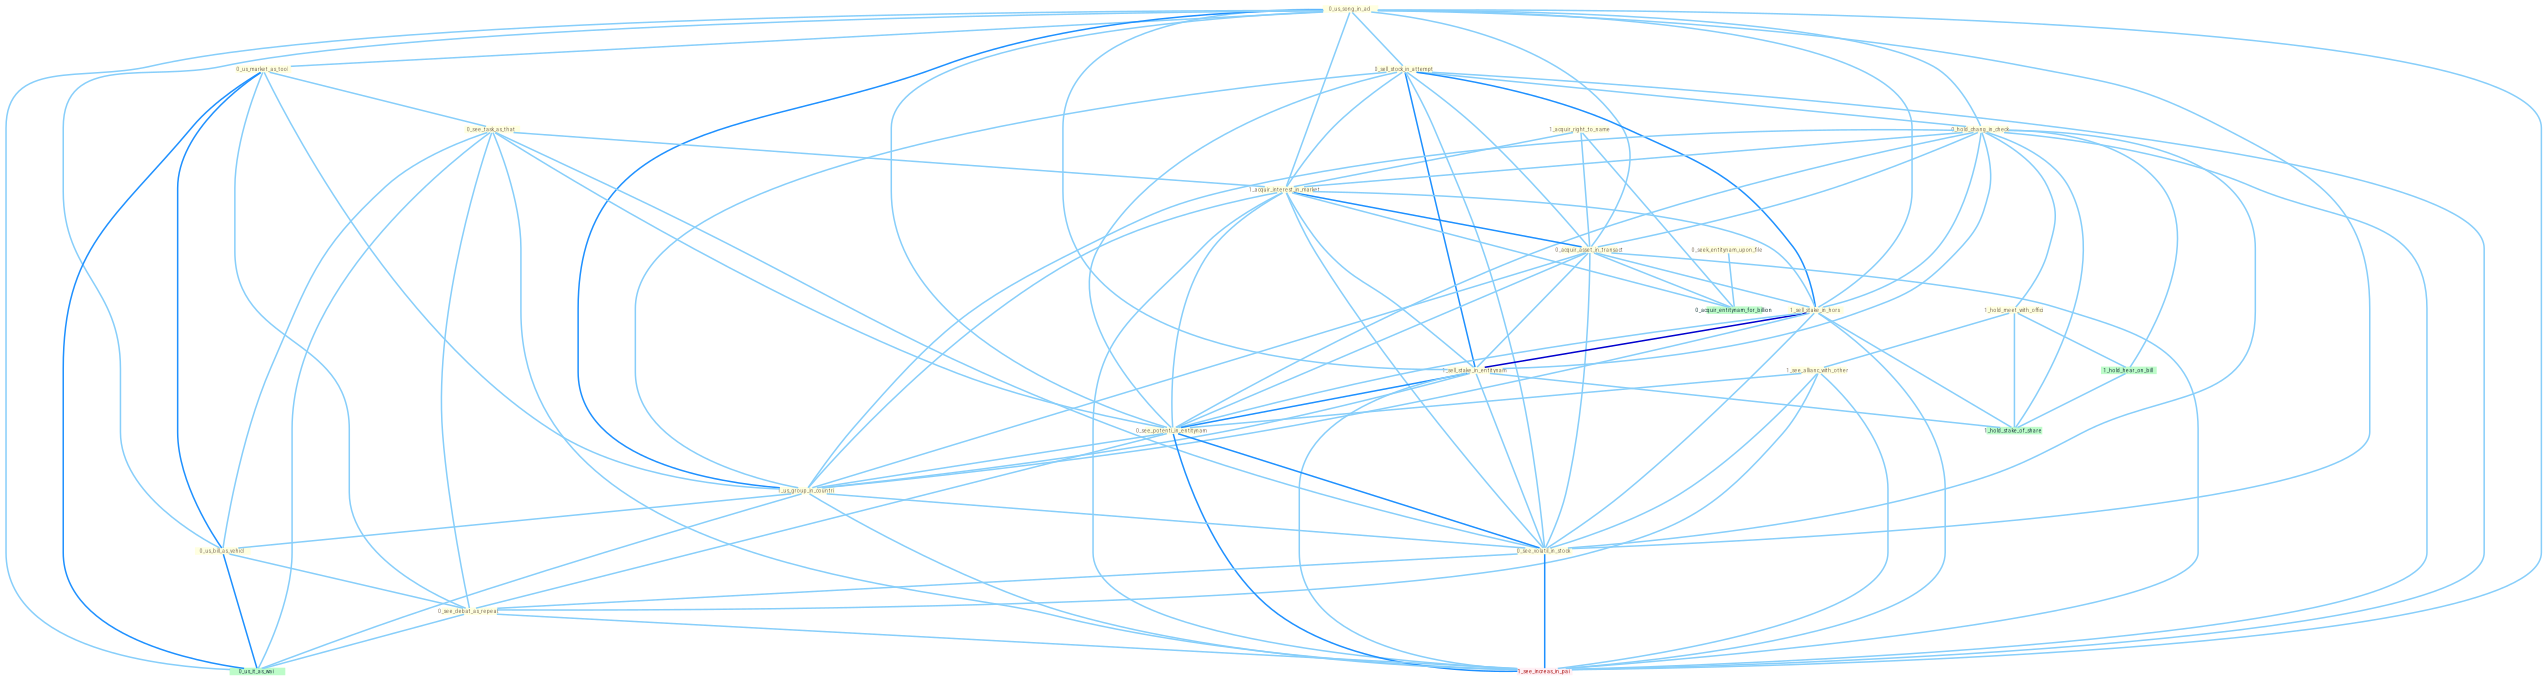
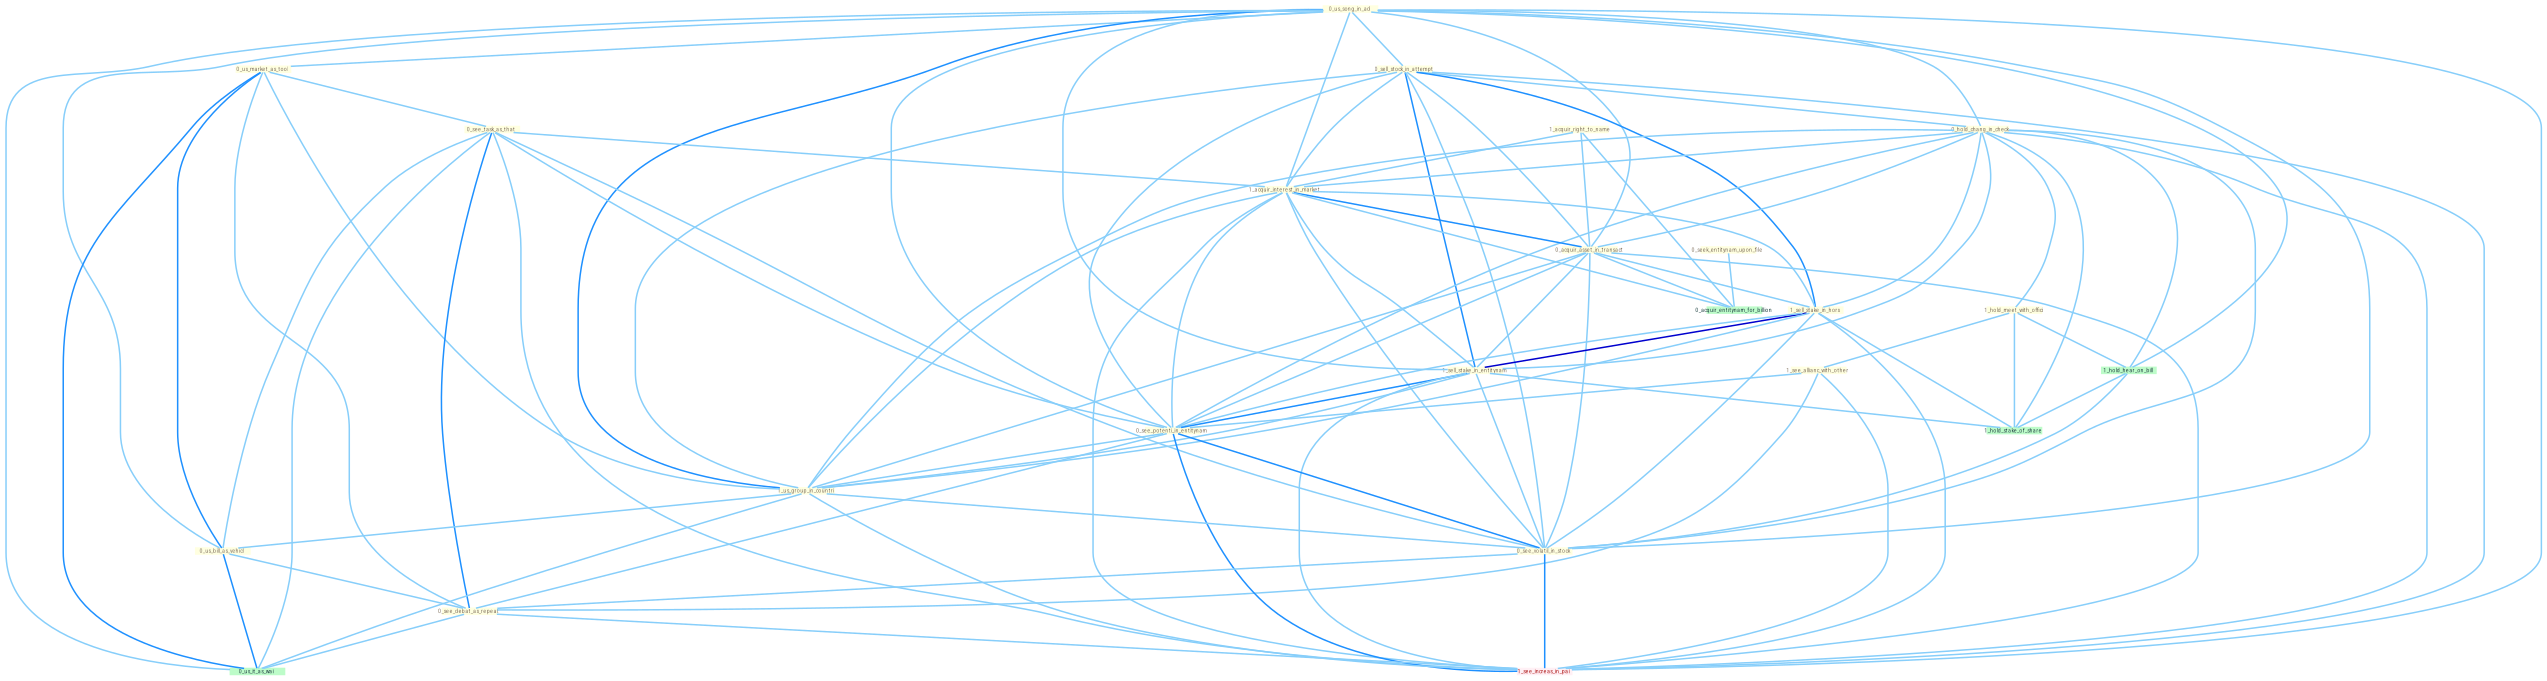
(1770, 42) -> (2056, 82)
(443, 369) -> (443, 369)
(1697, 482) -> (1921, 486)
